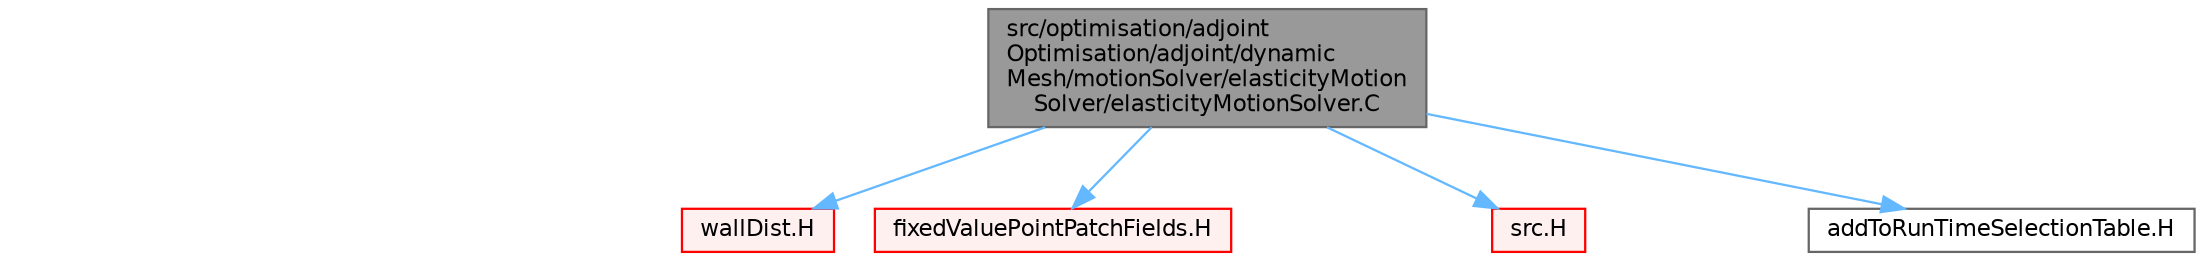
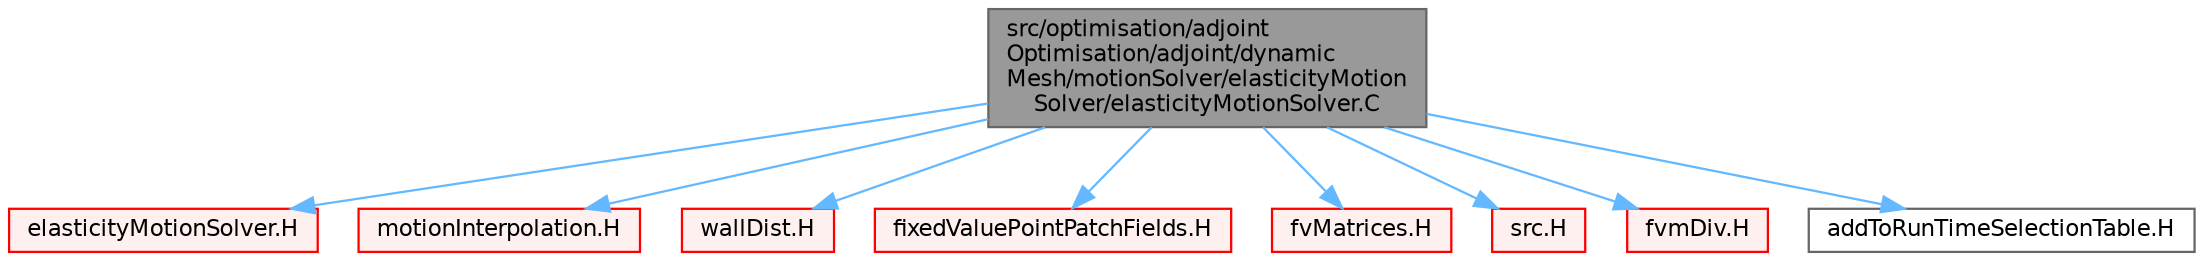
none -> (163, 230)
none -> (499, 230)
none -> (1362, 230)
none -> (1698, 230)
